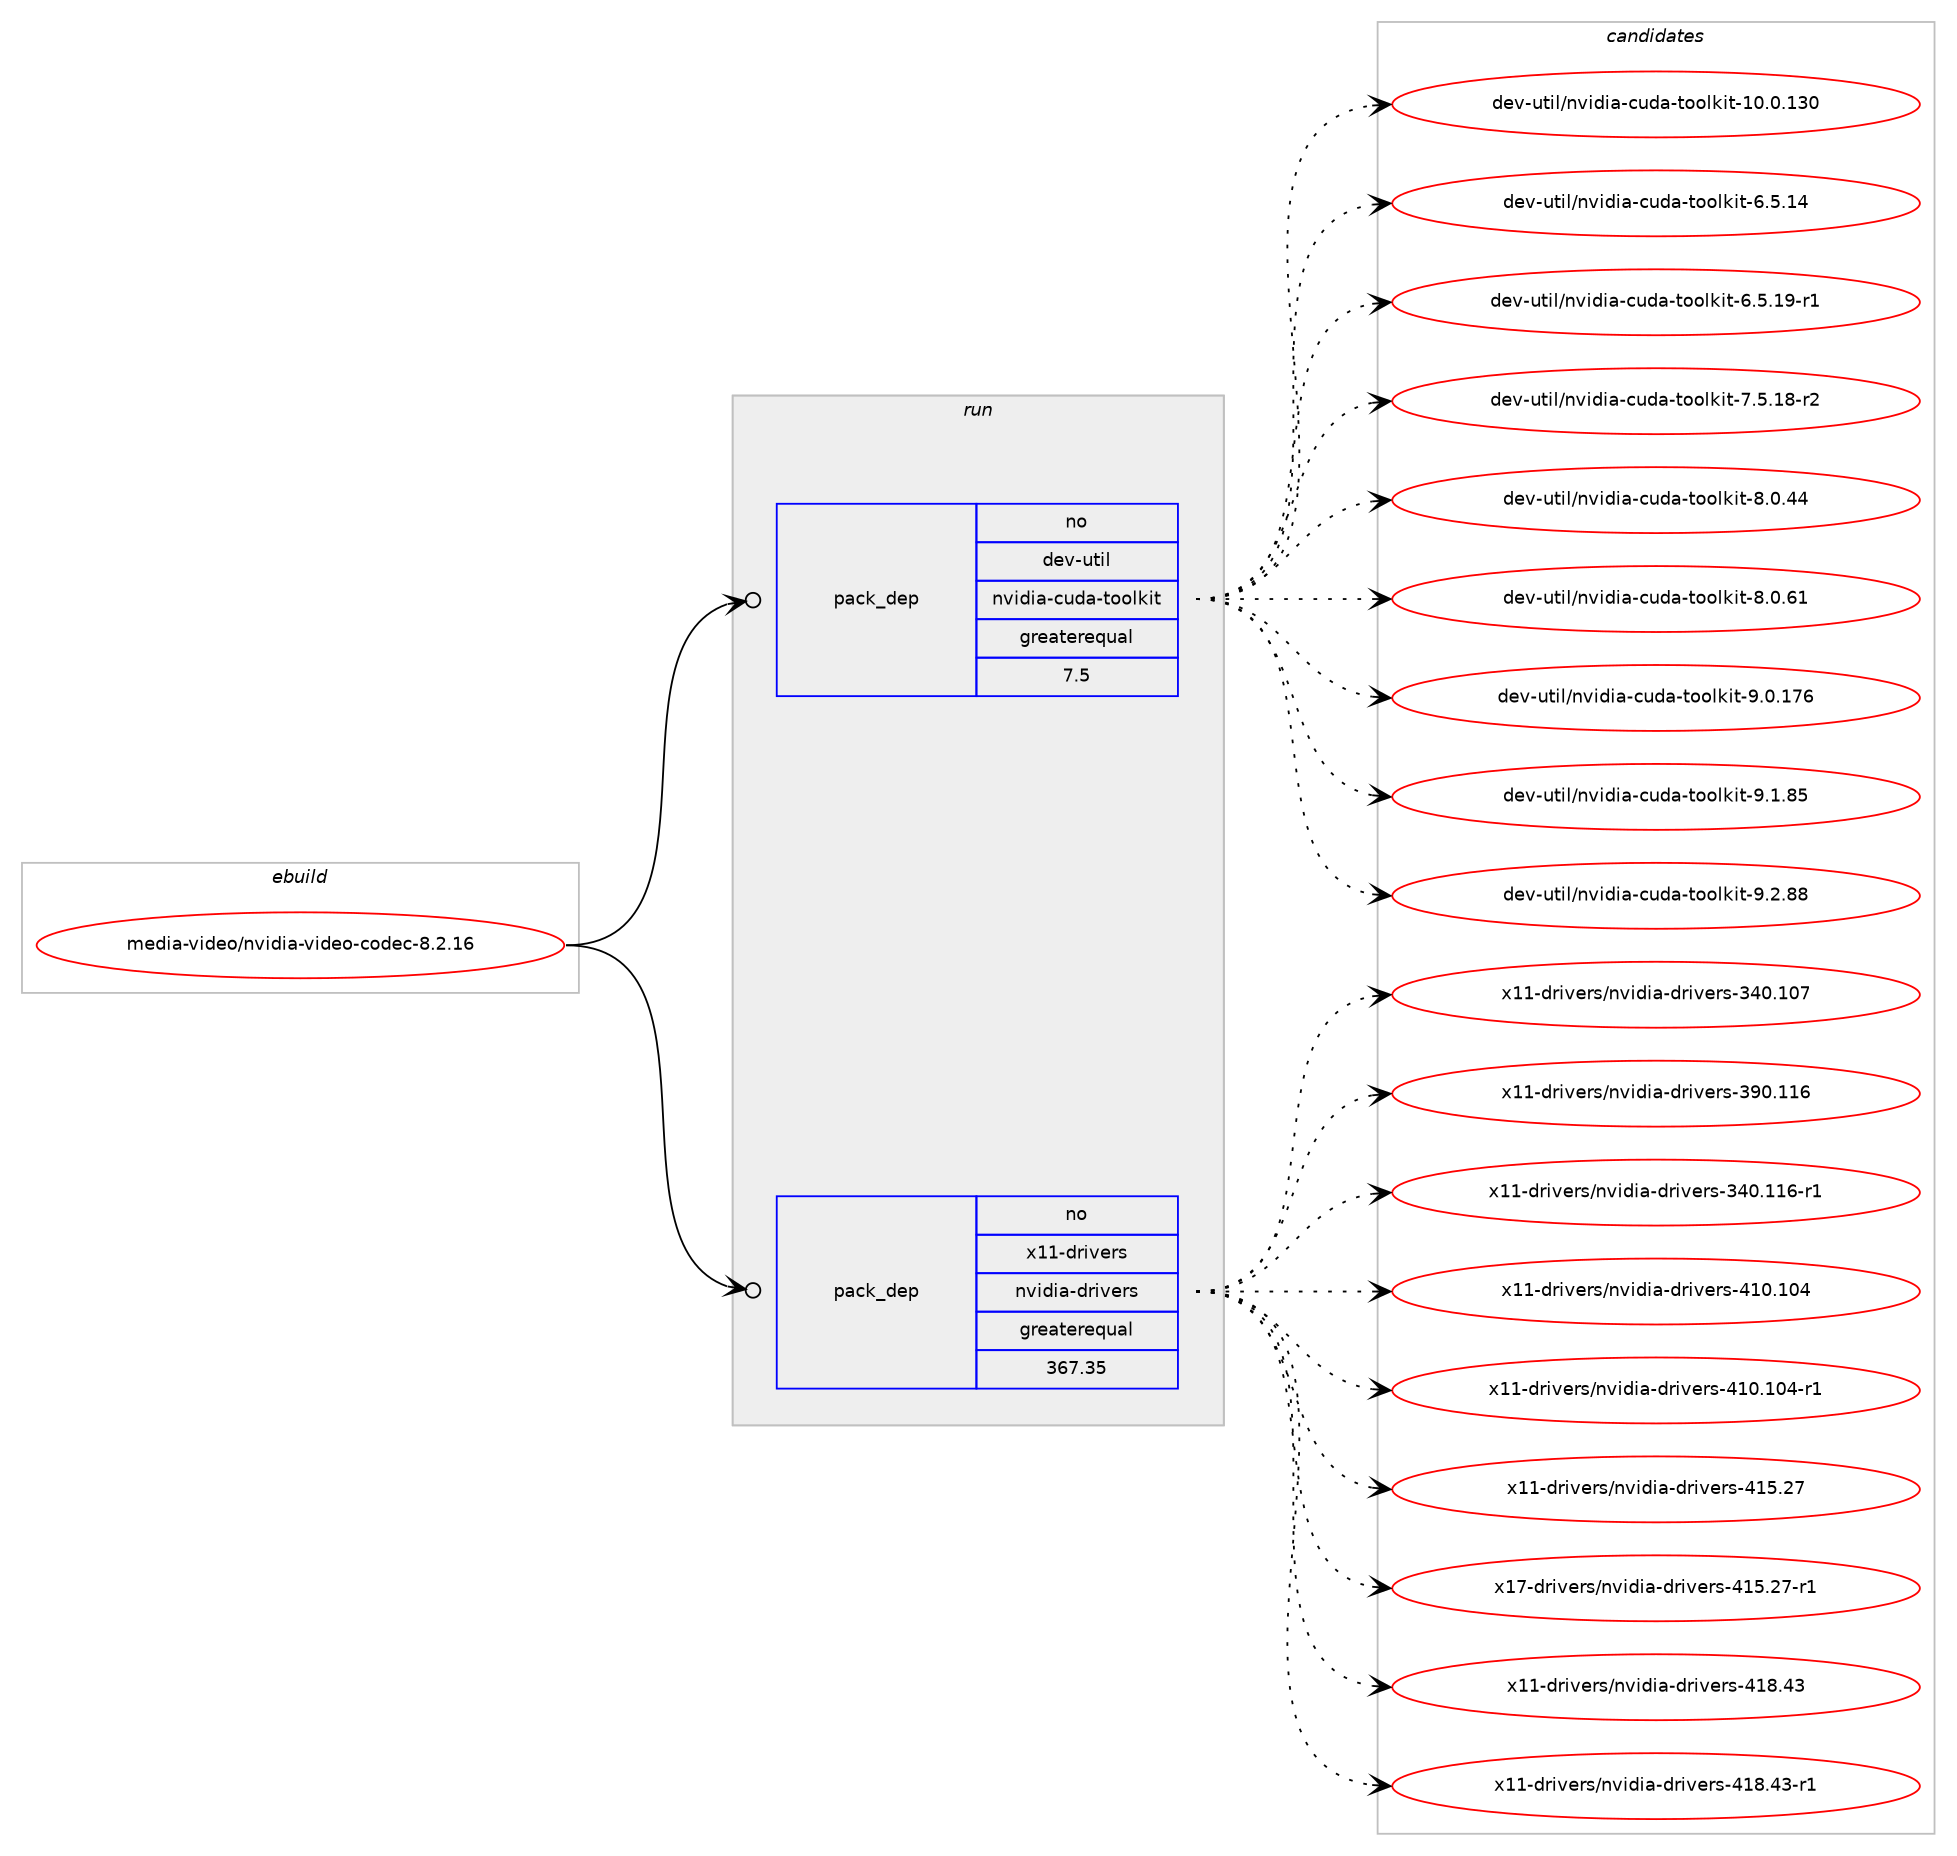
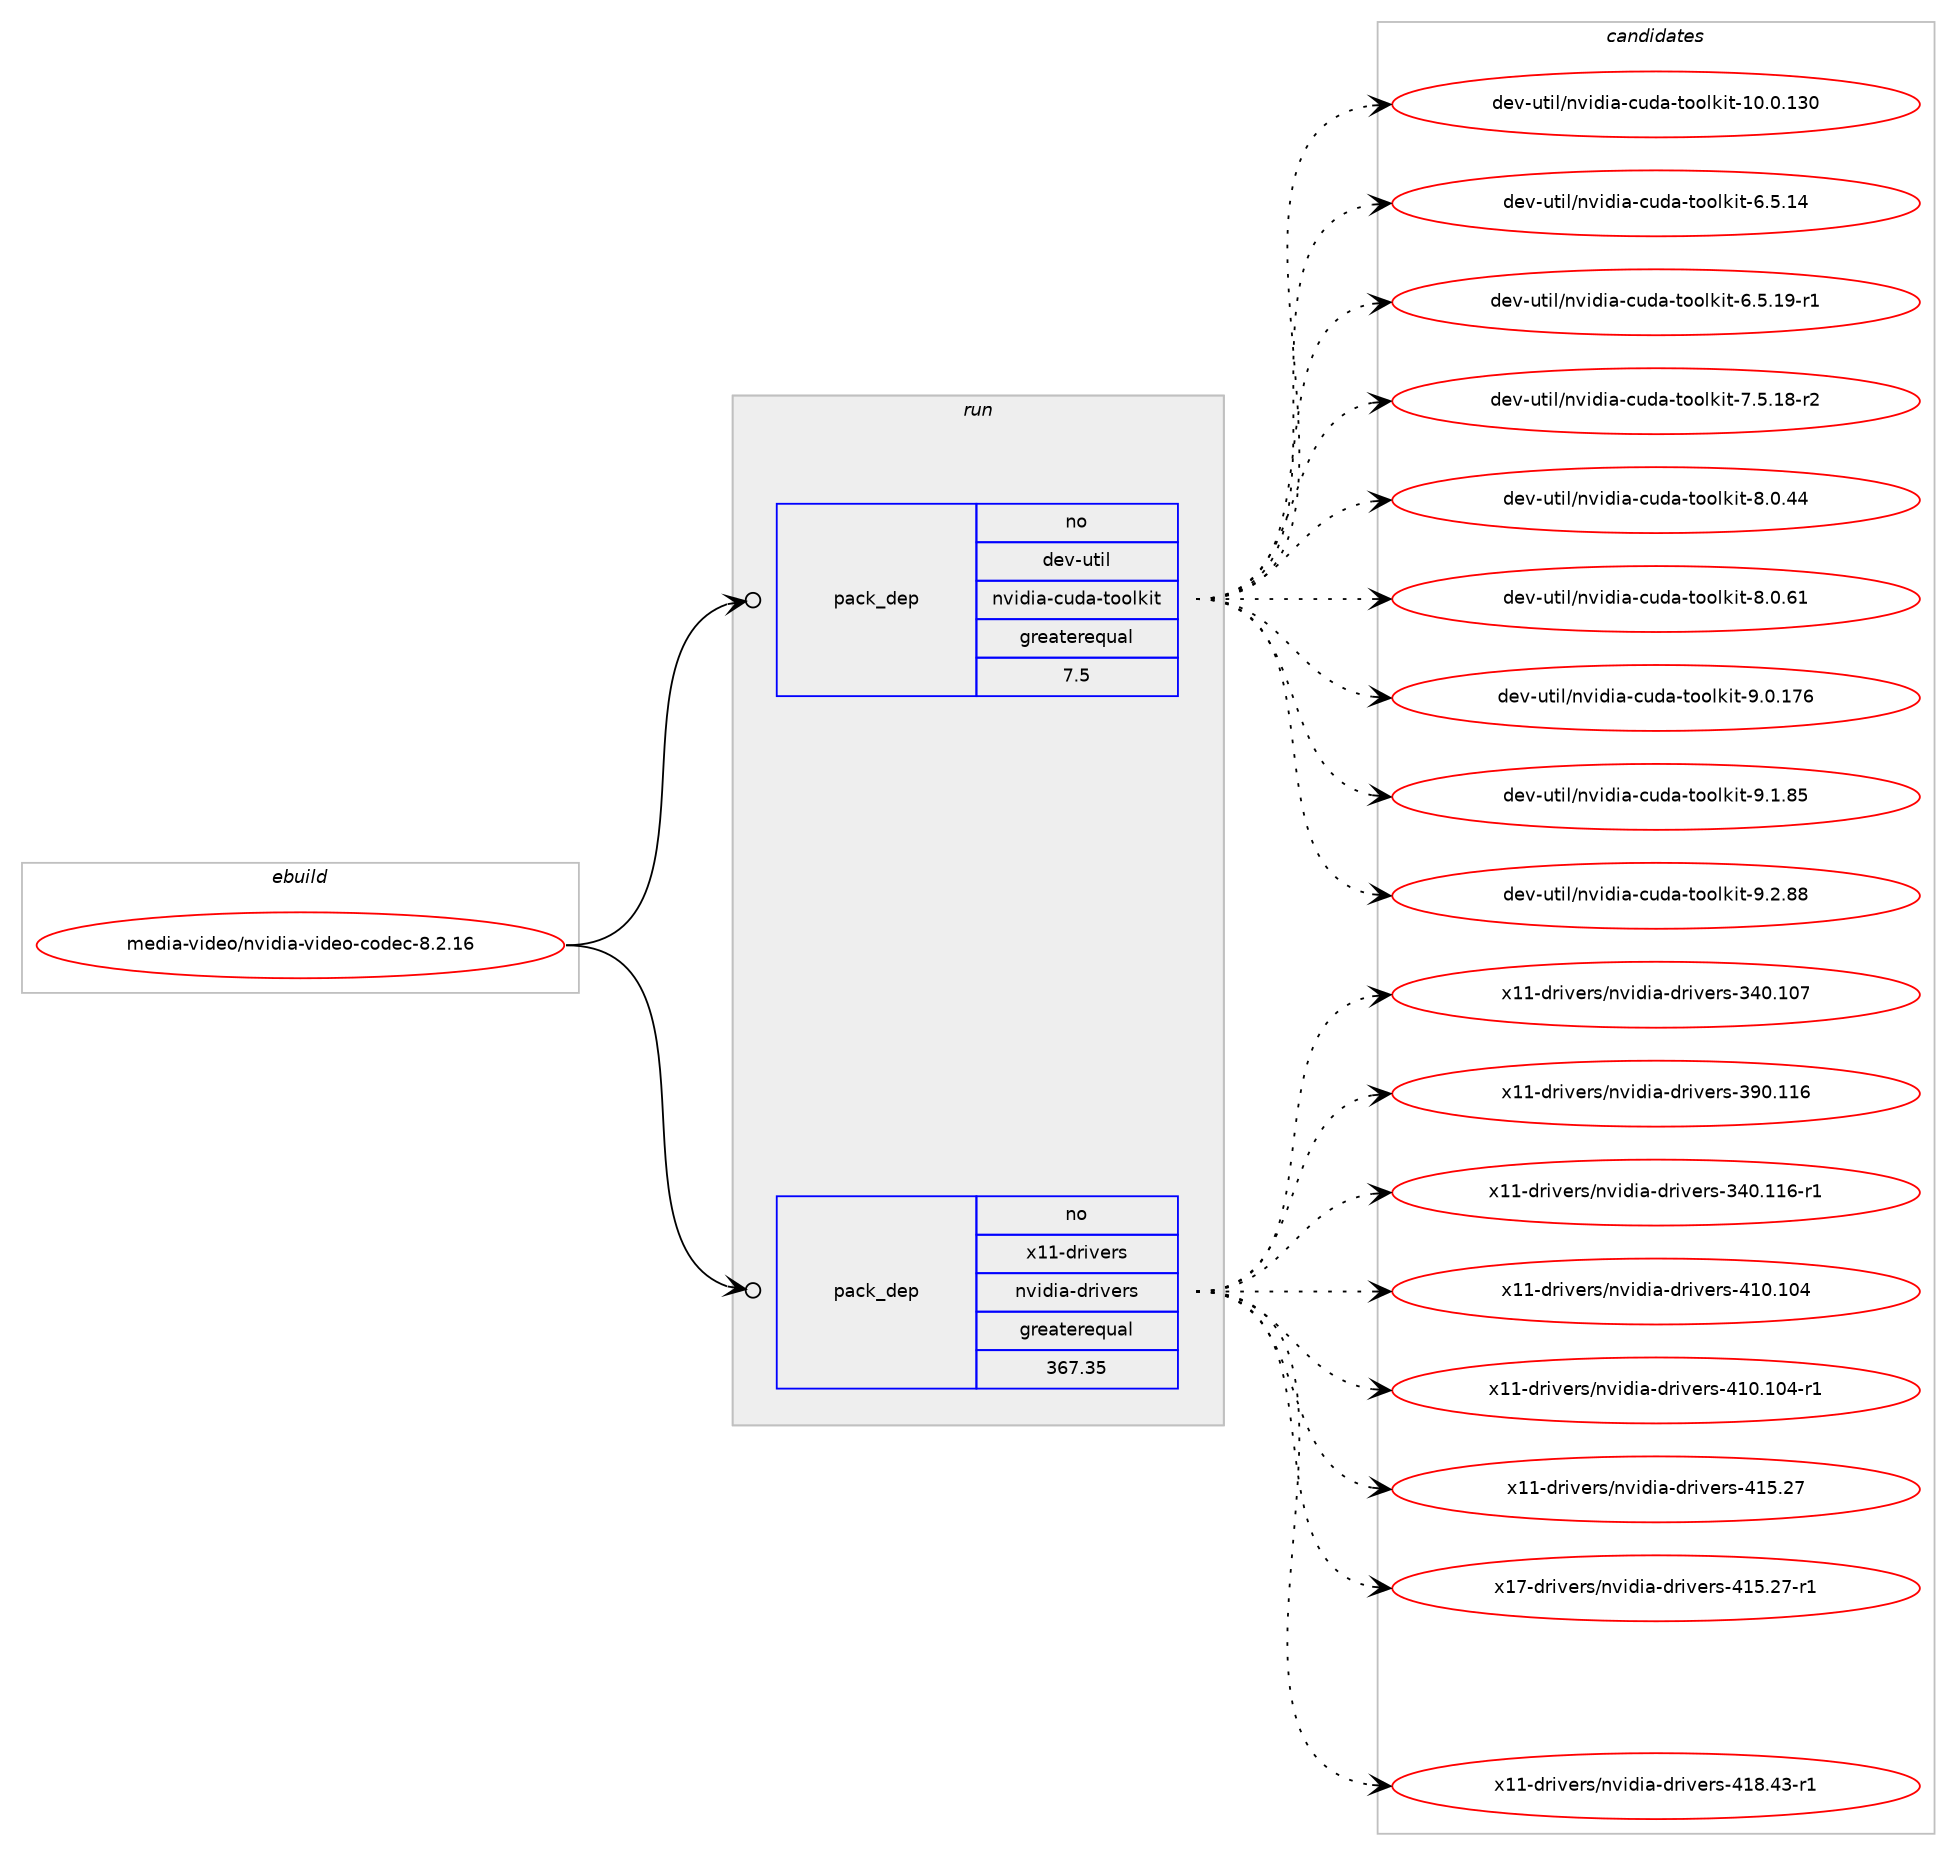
(1656, 1687) -> none
